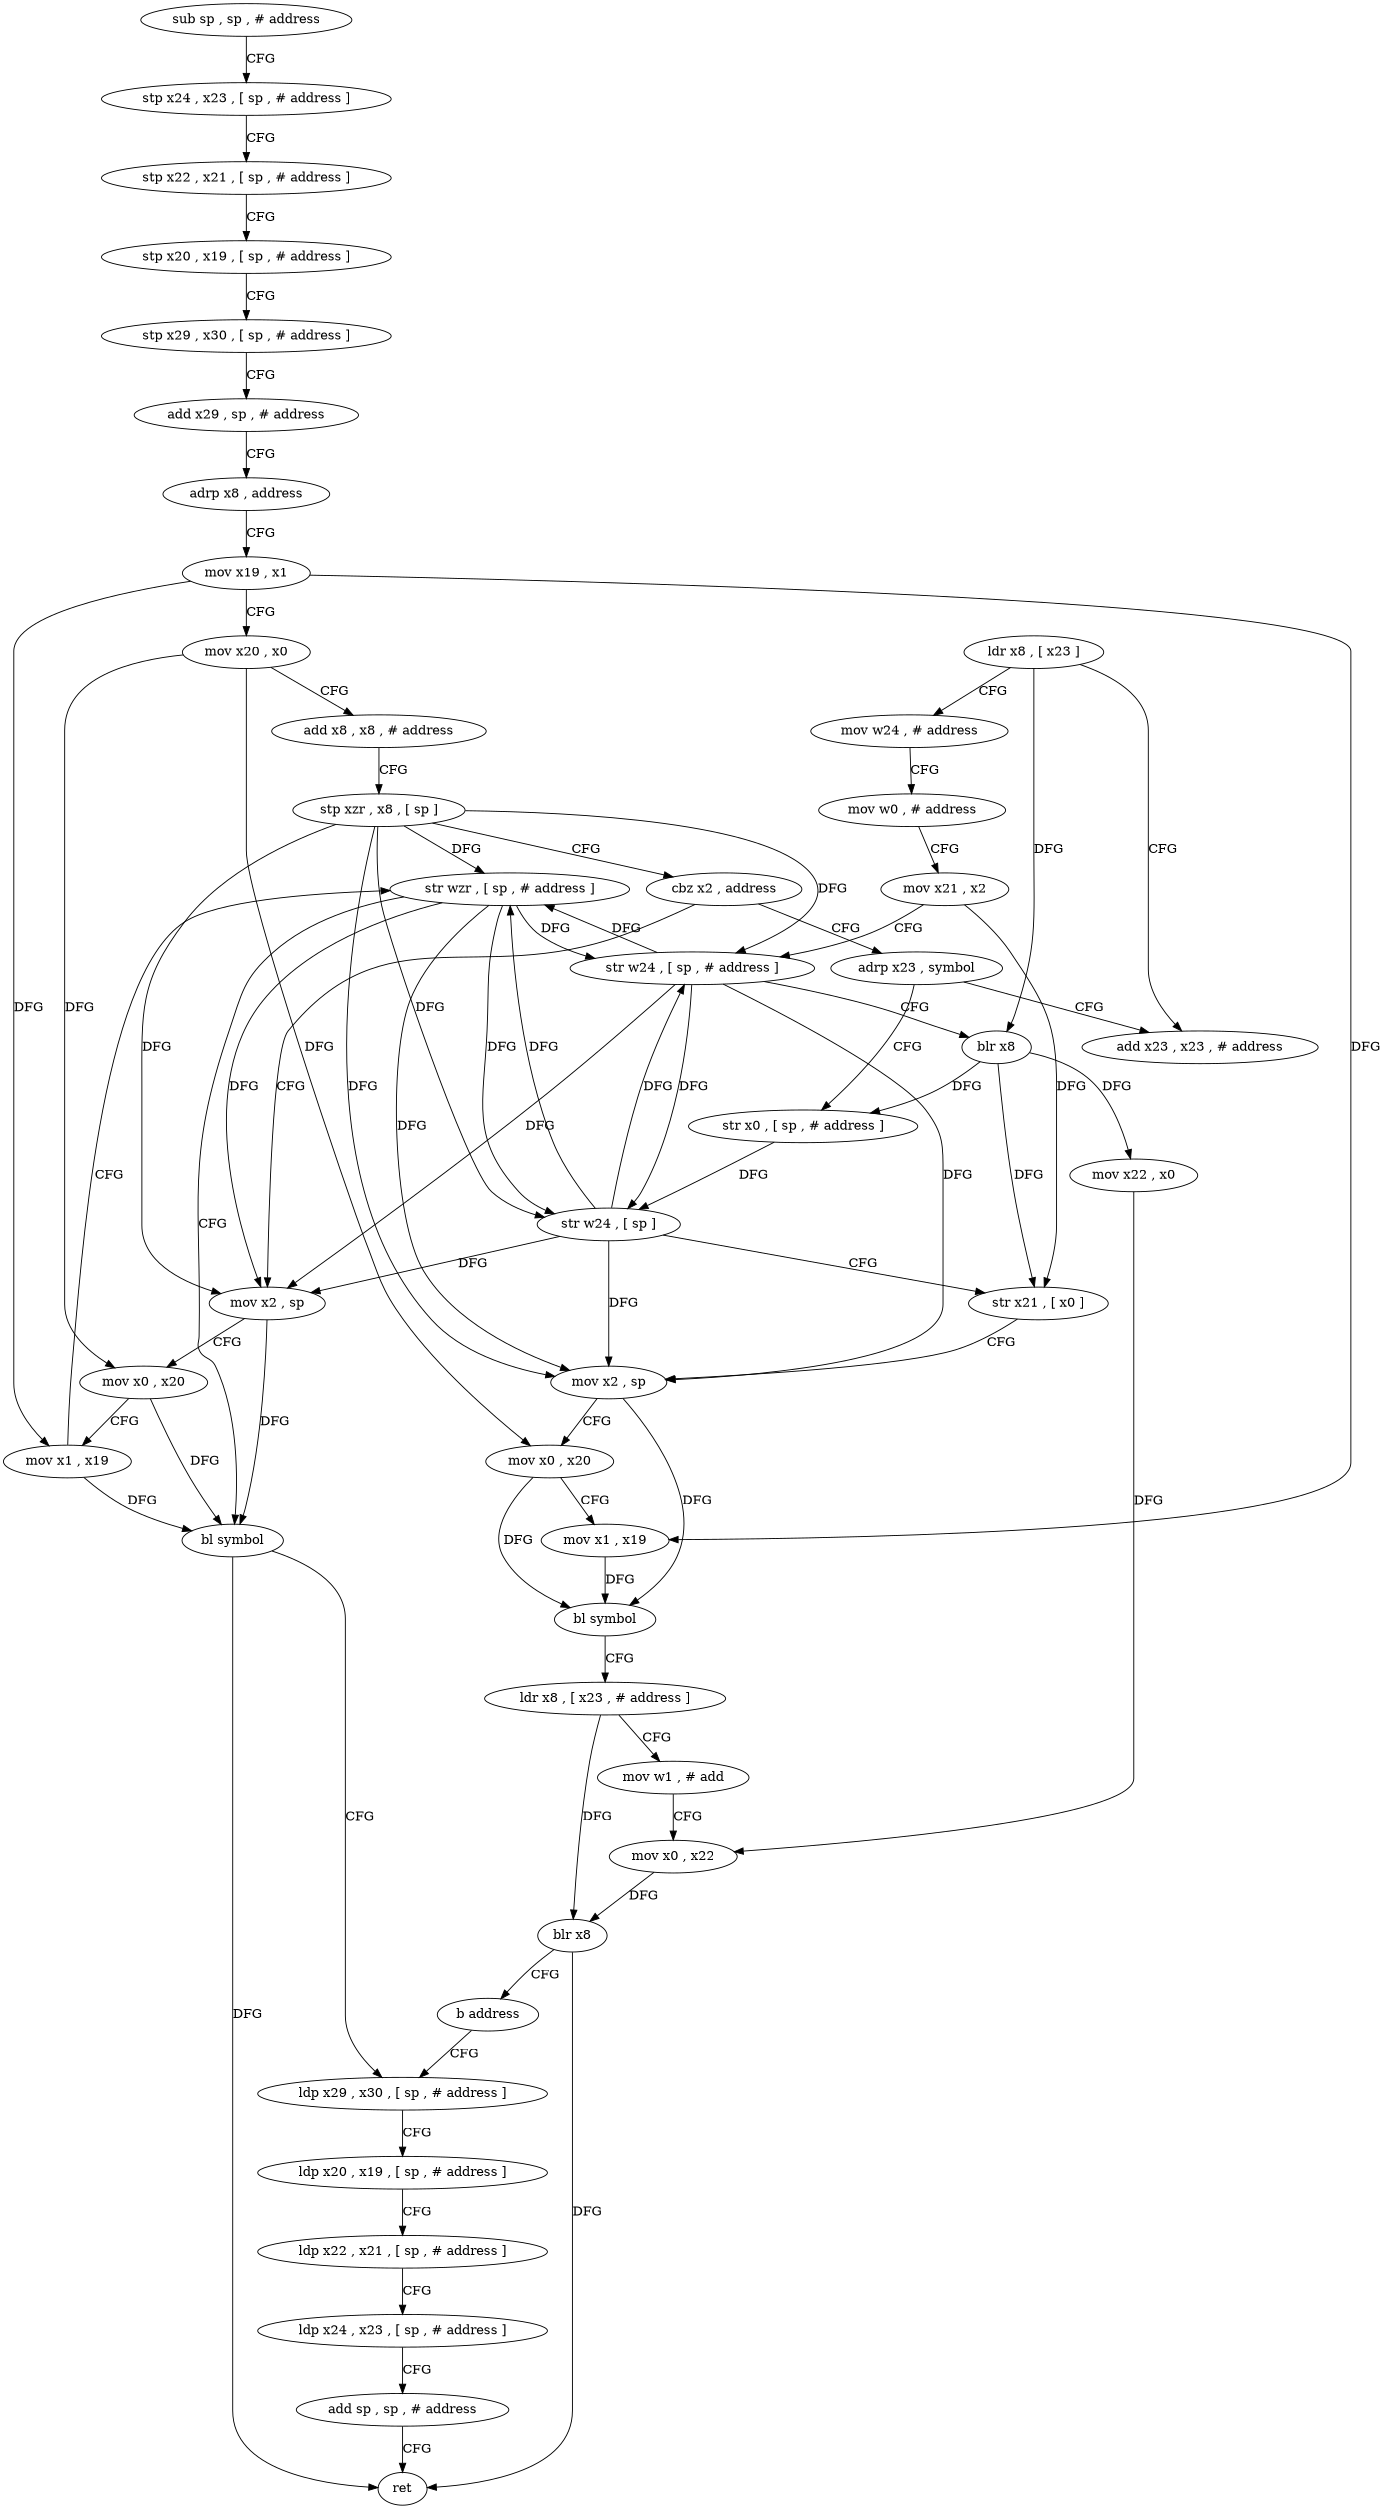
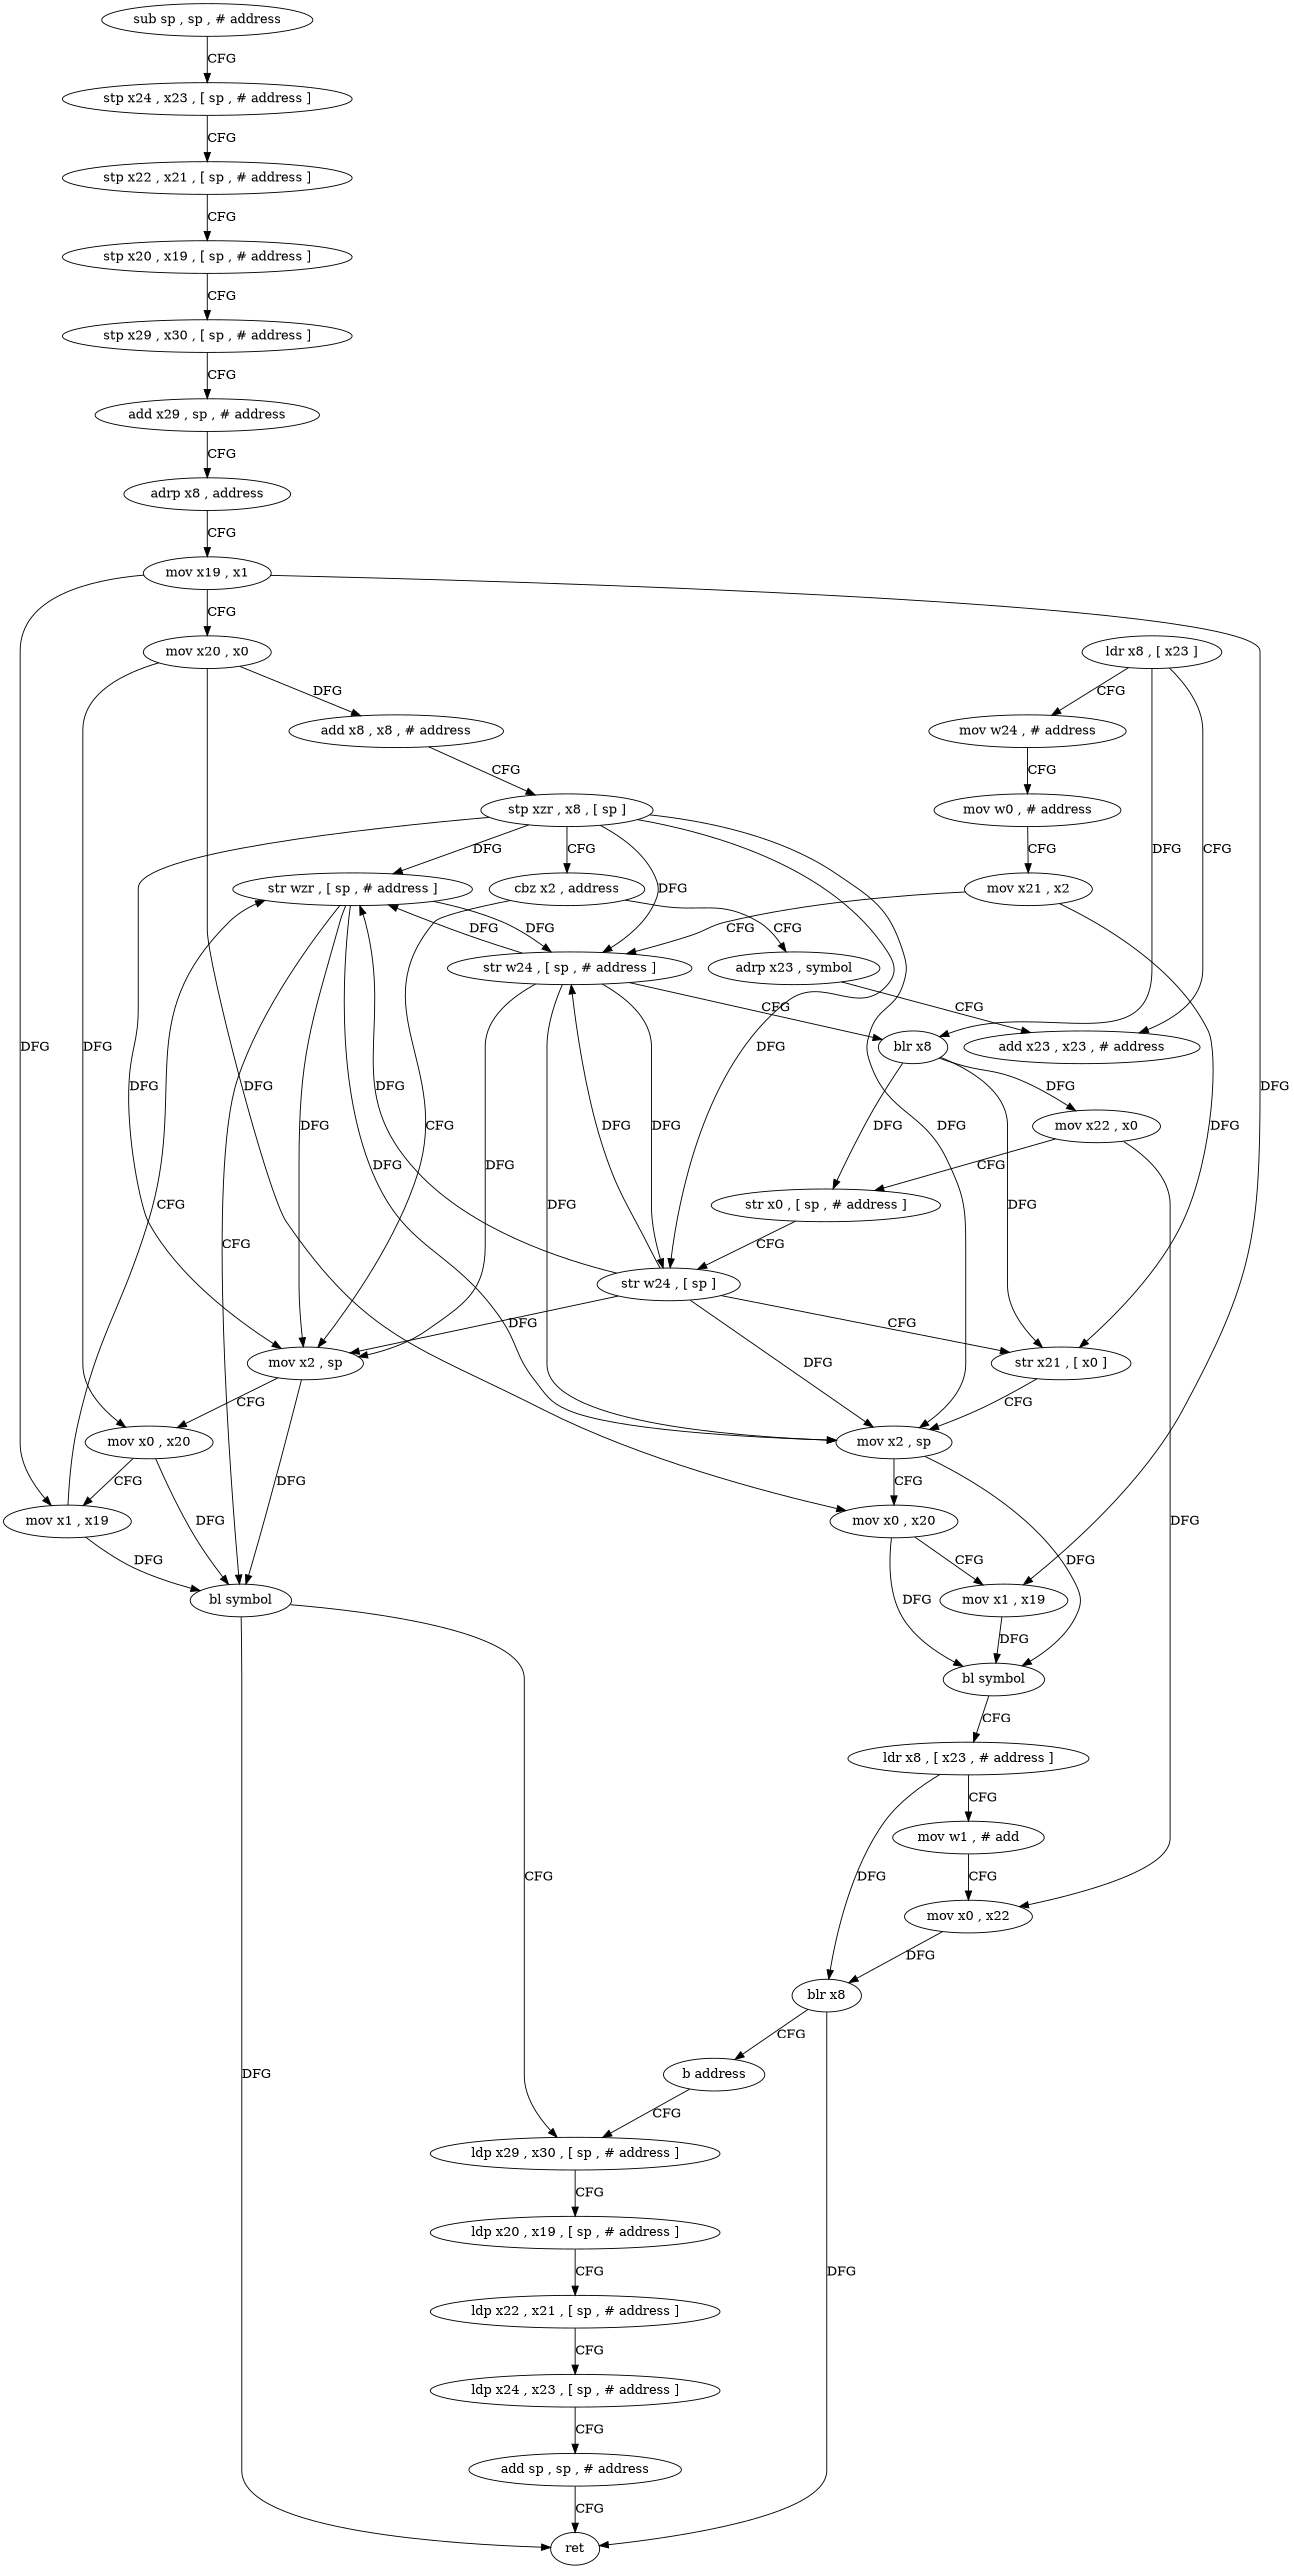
(334, 692) -> (328, 692)
(880, 1050) -> (970, 1163)
(484, 1069) -> none
(754, 1175) -> (770, 1245)
